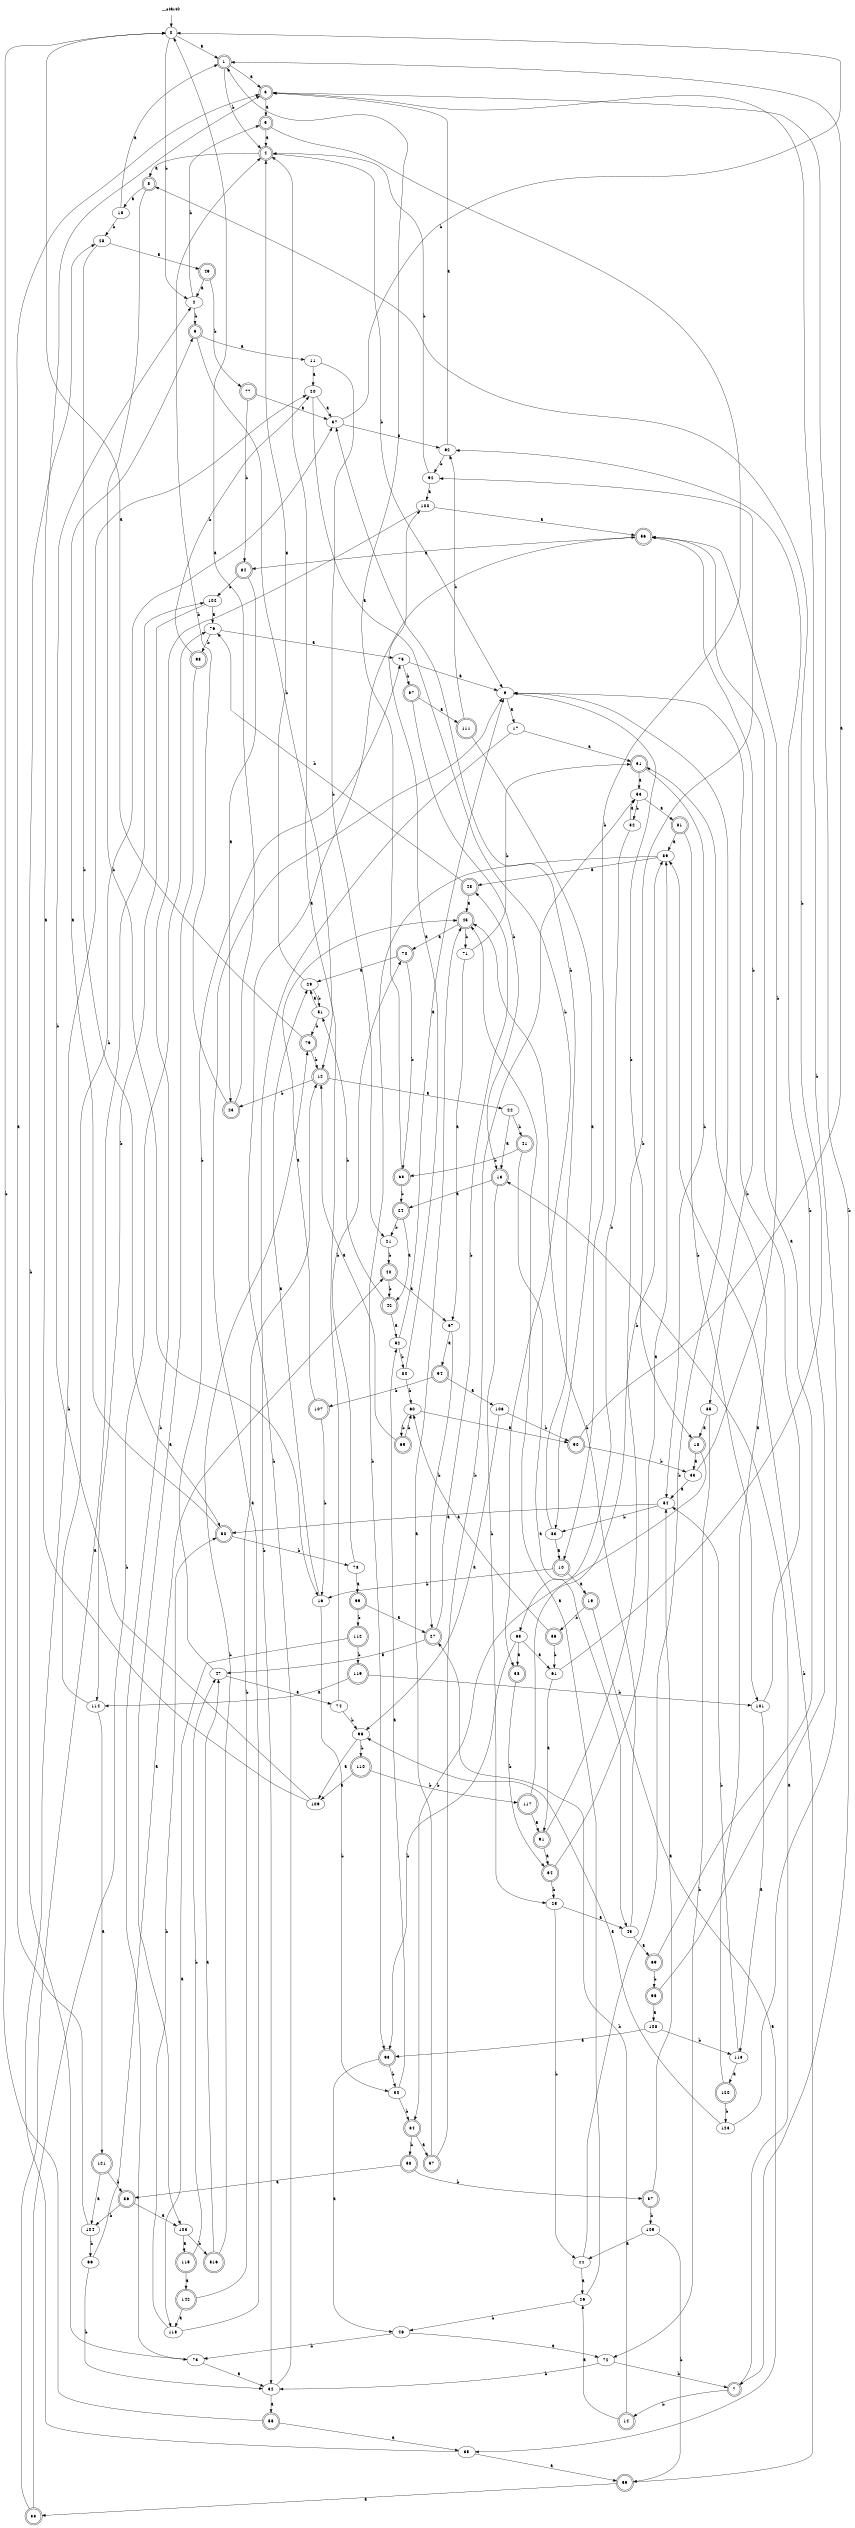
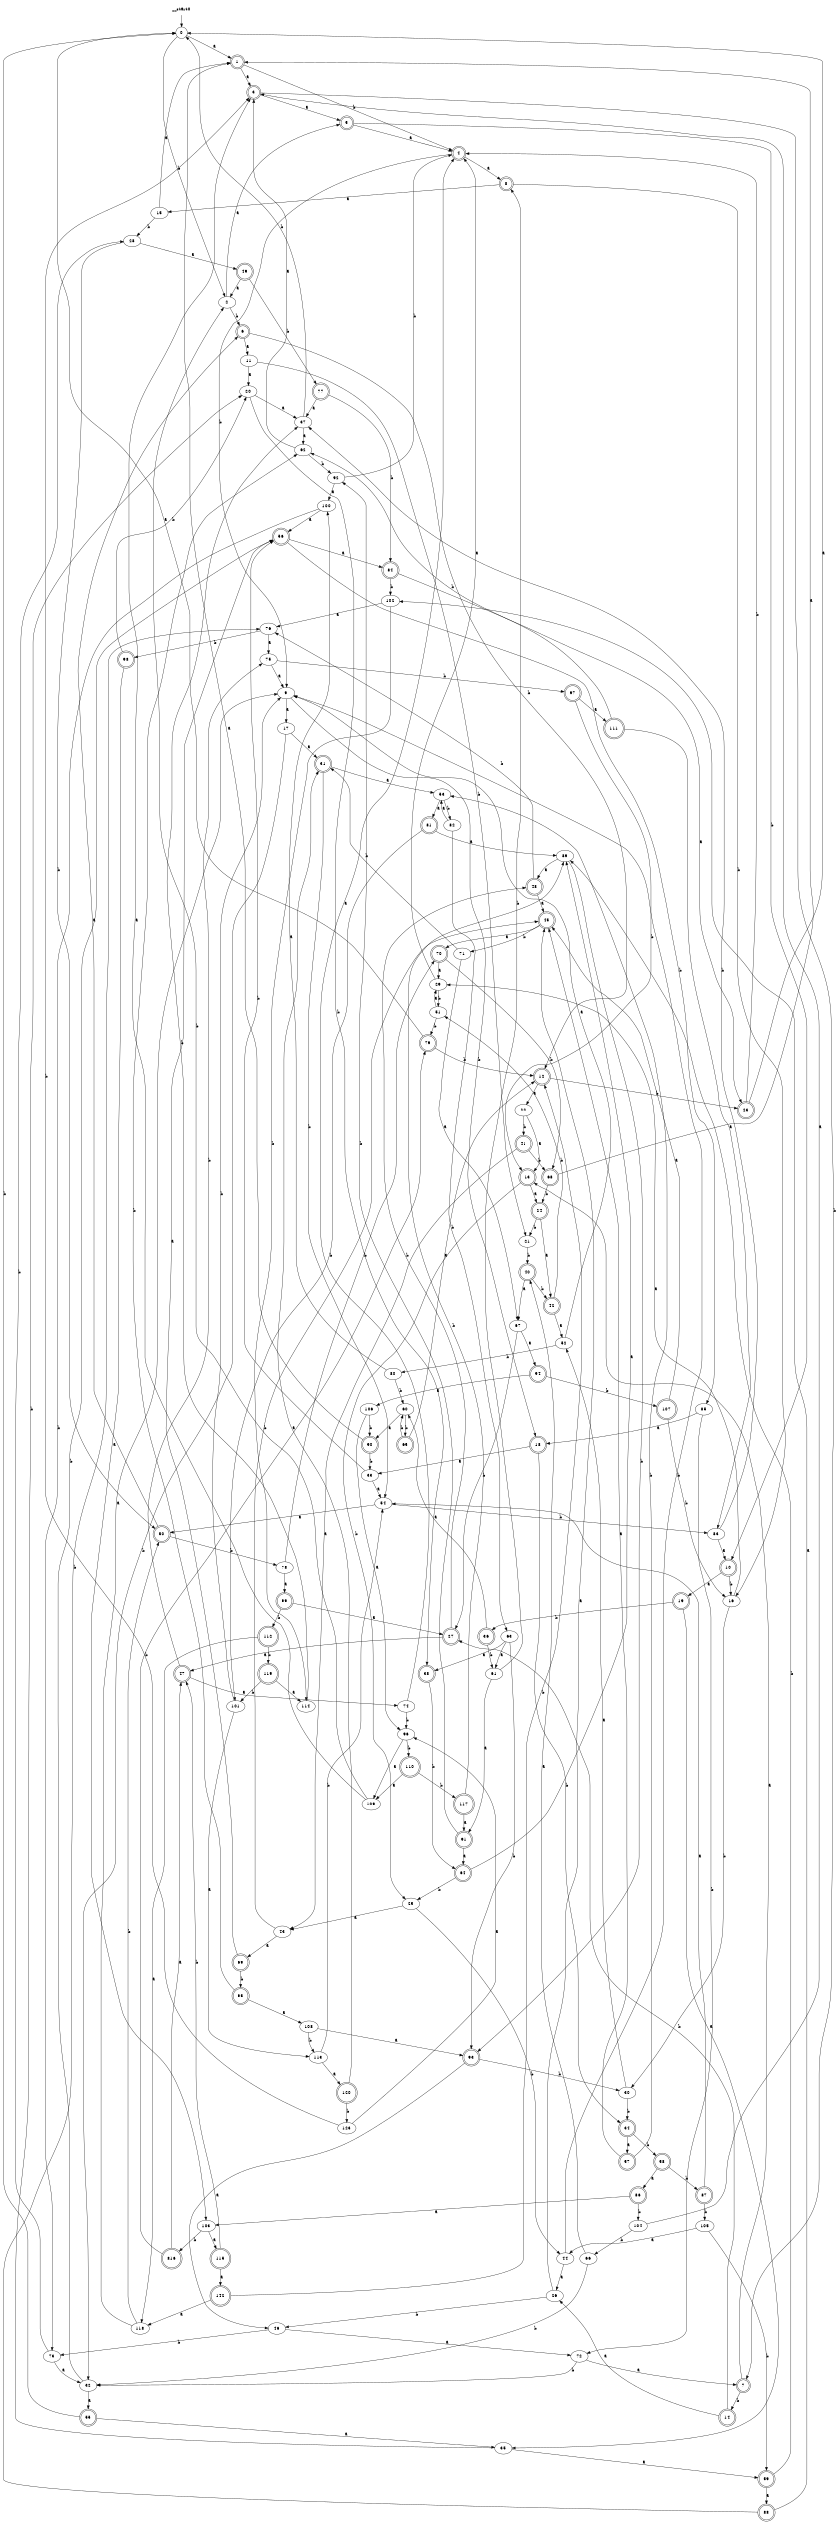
(191, 213) -> (238, 213)
(218, 1674) -> (182, 1674)
(102, 2164) -> none
(679, 2374) -> (639, 2370)
